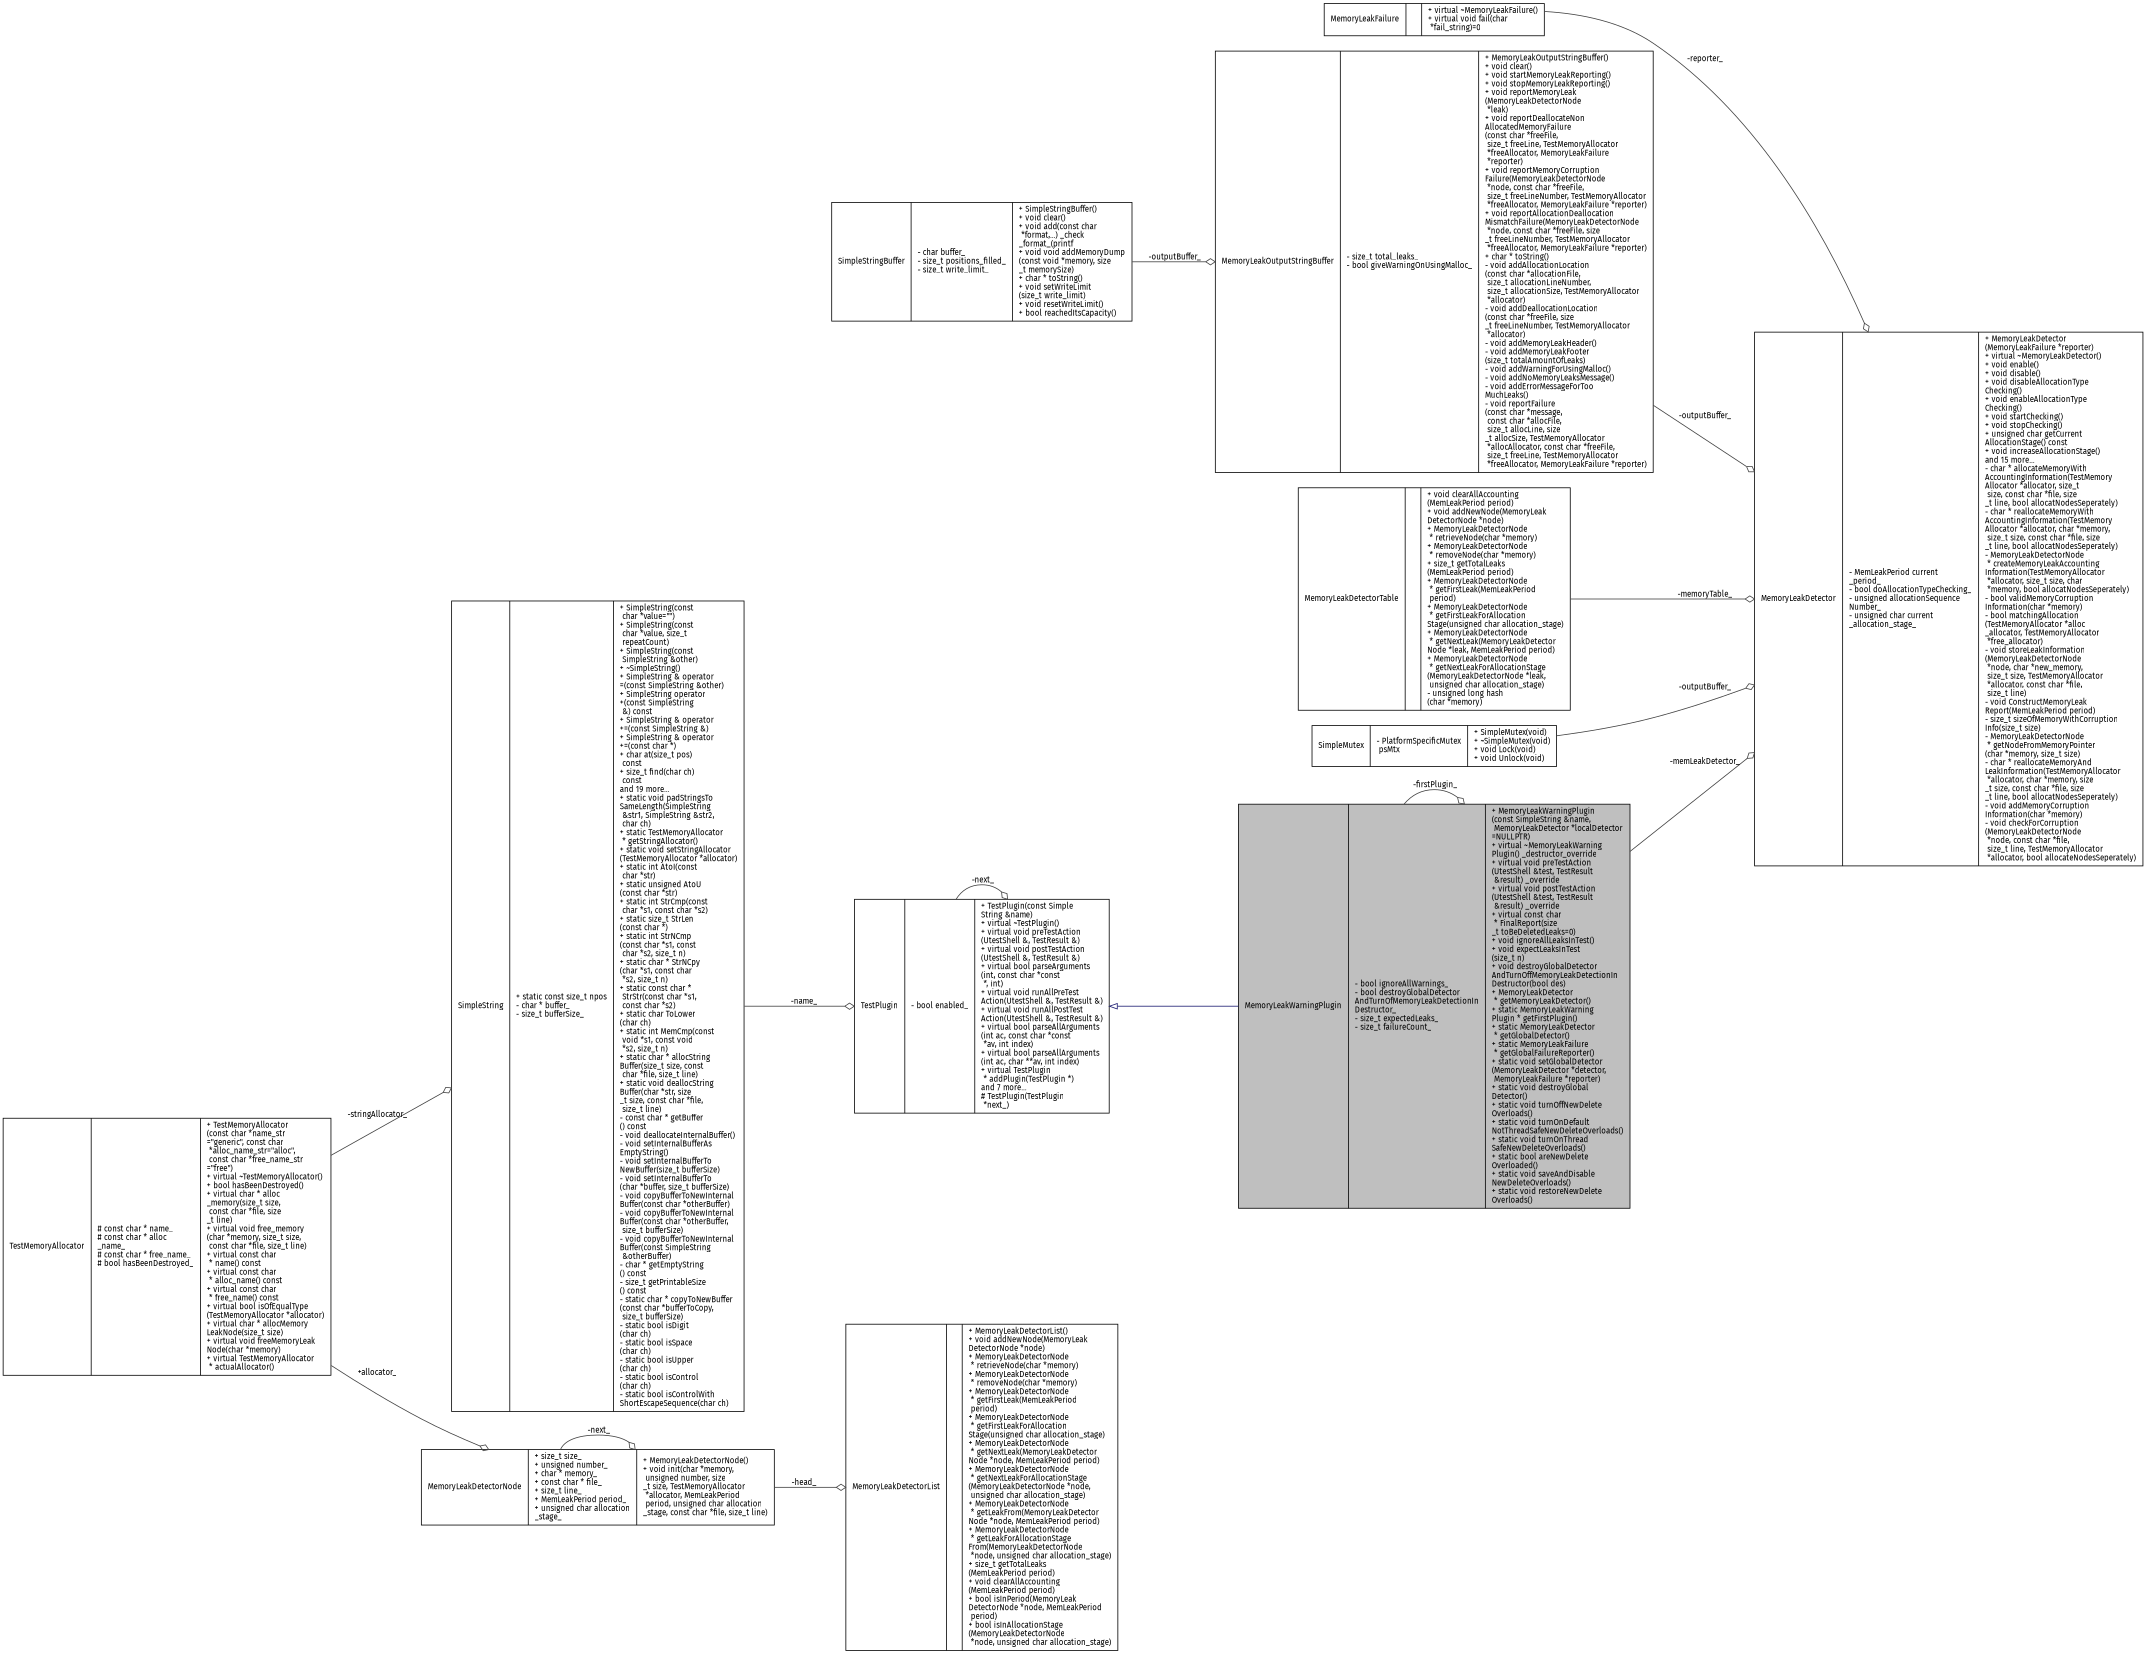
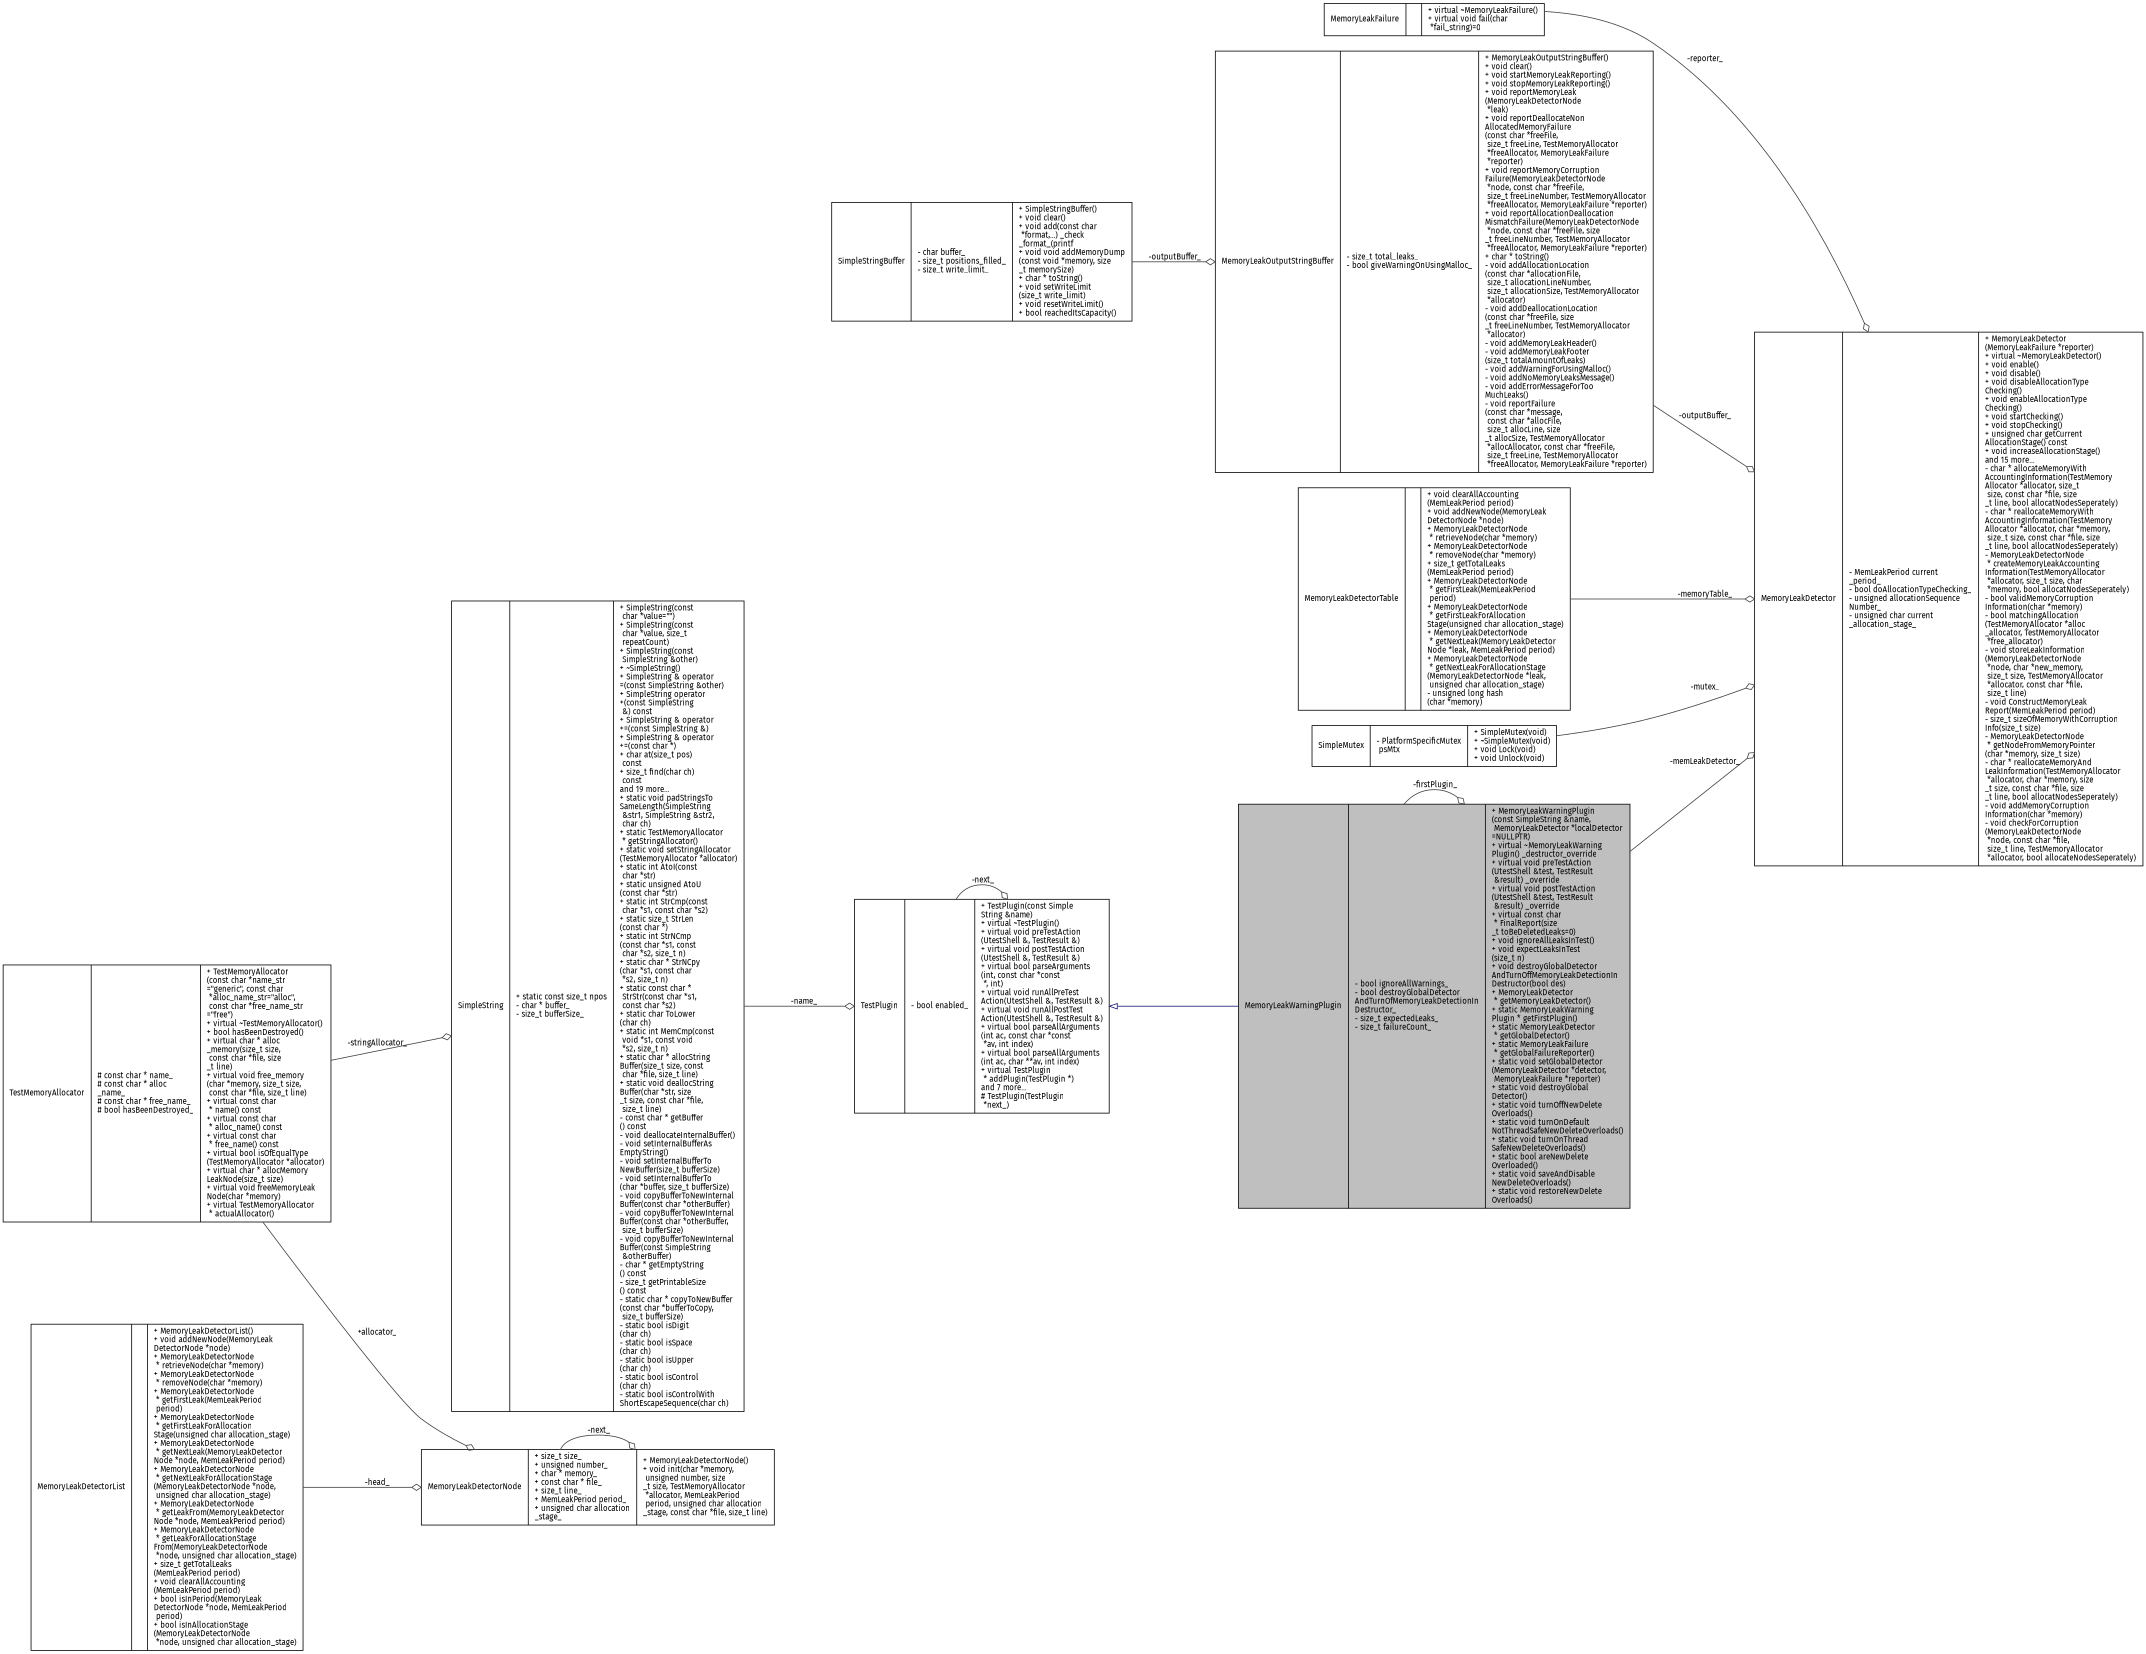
(1704, 687) -> (1704, 687)
(805, 1487) -> (357, 1487)
